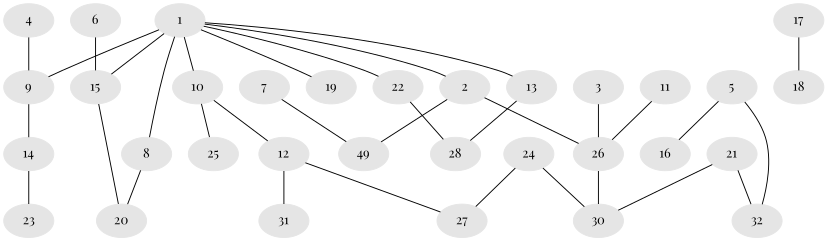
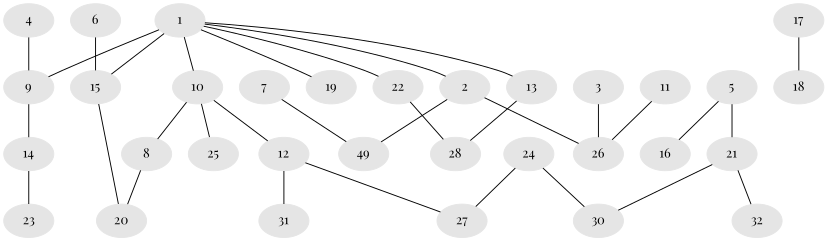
(160, 86) -> (172, 121)
(768, 150) -> (732, 121)
(598, 188) -> none
